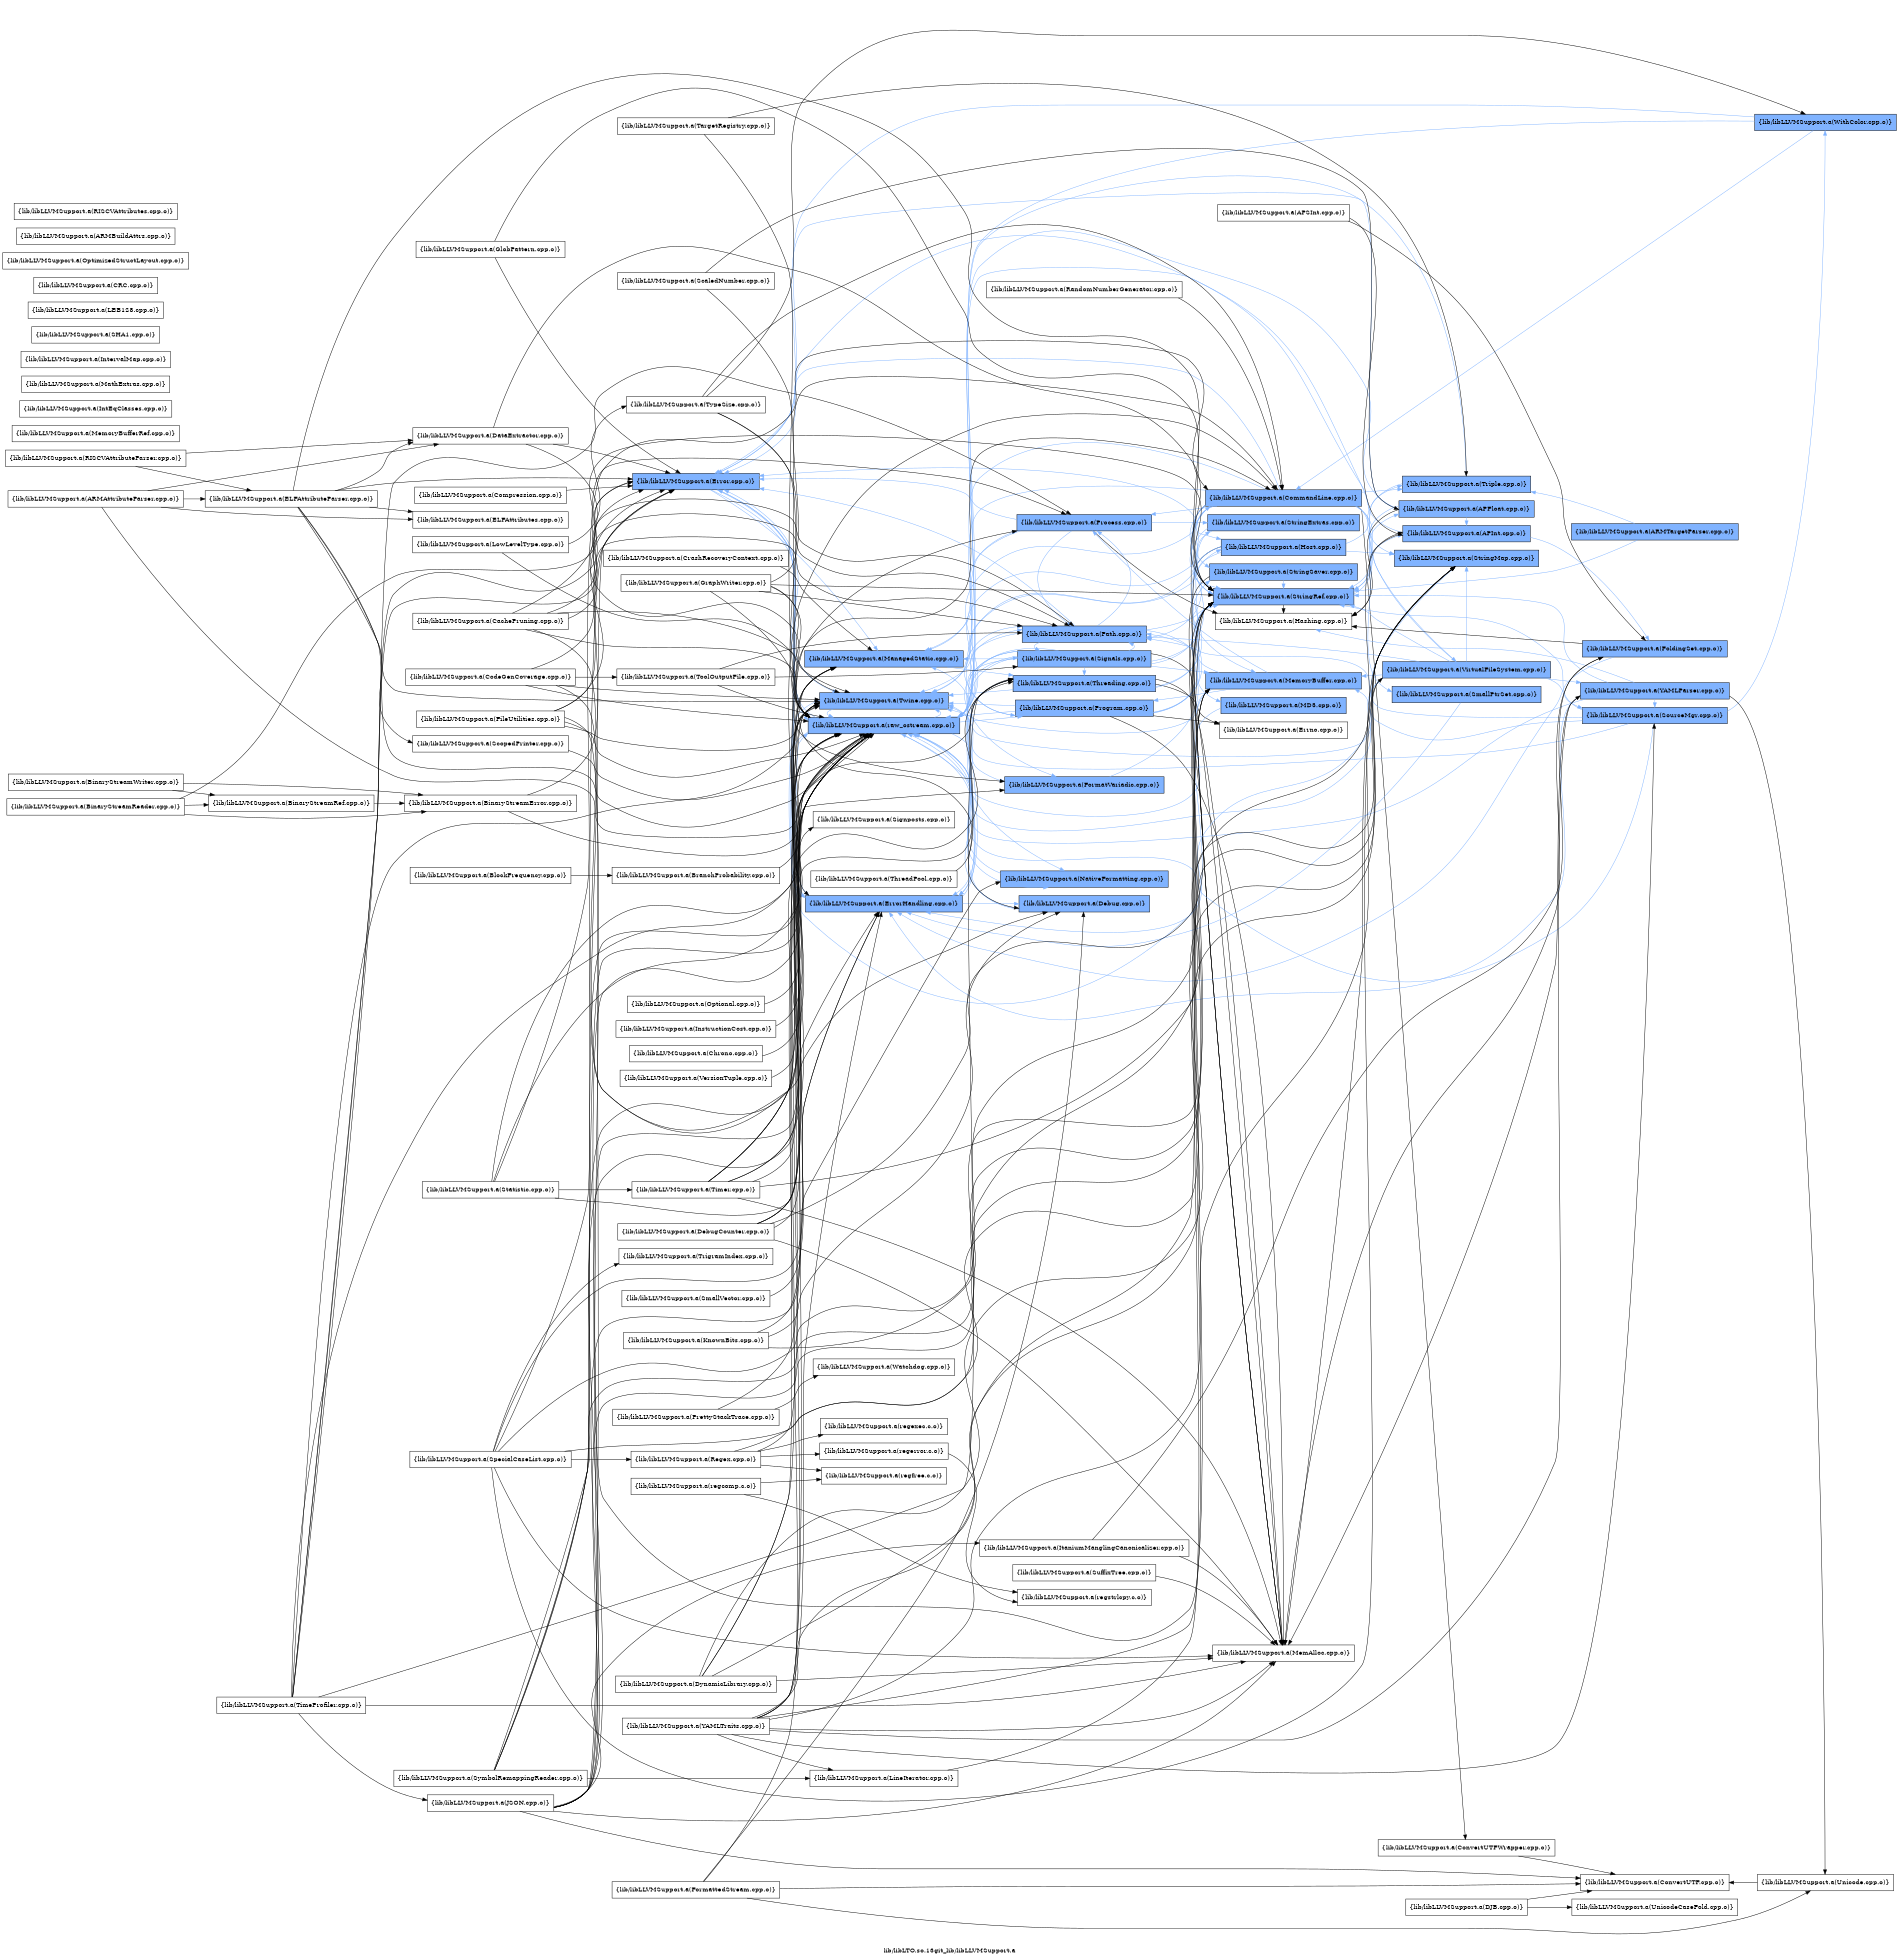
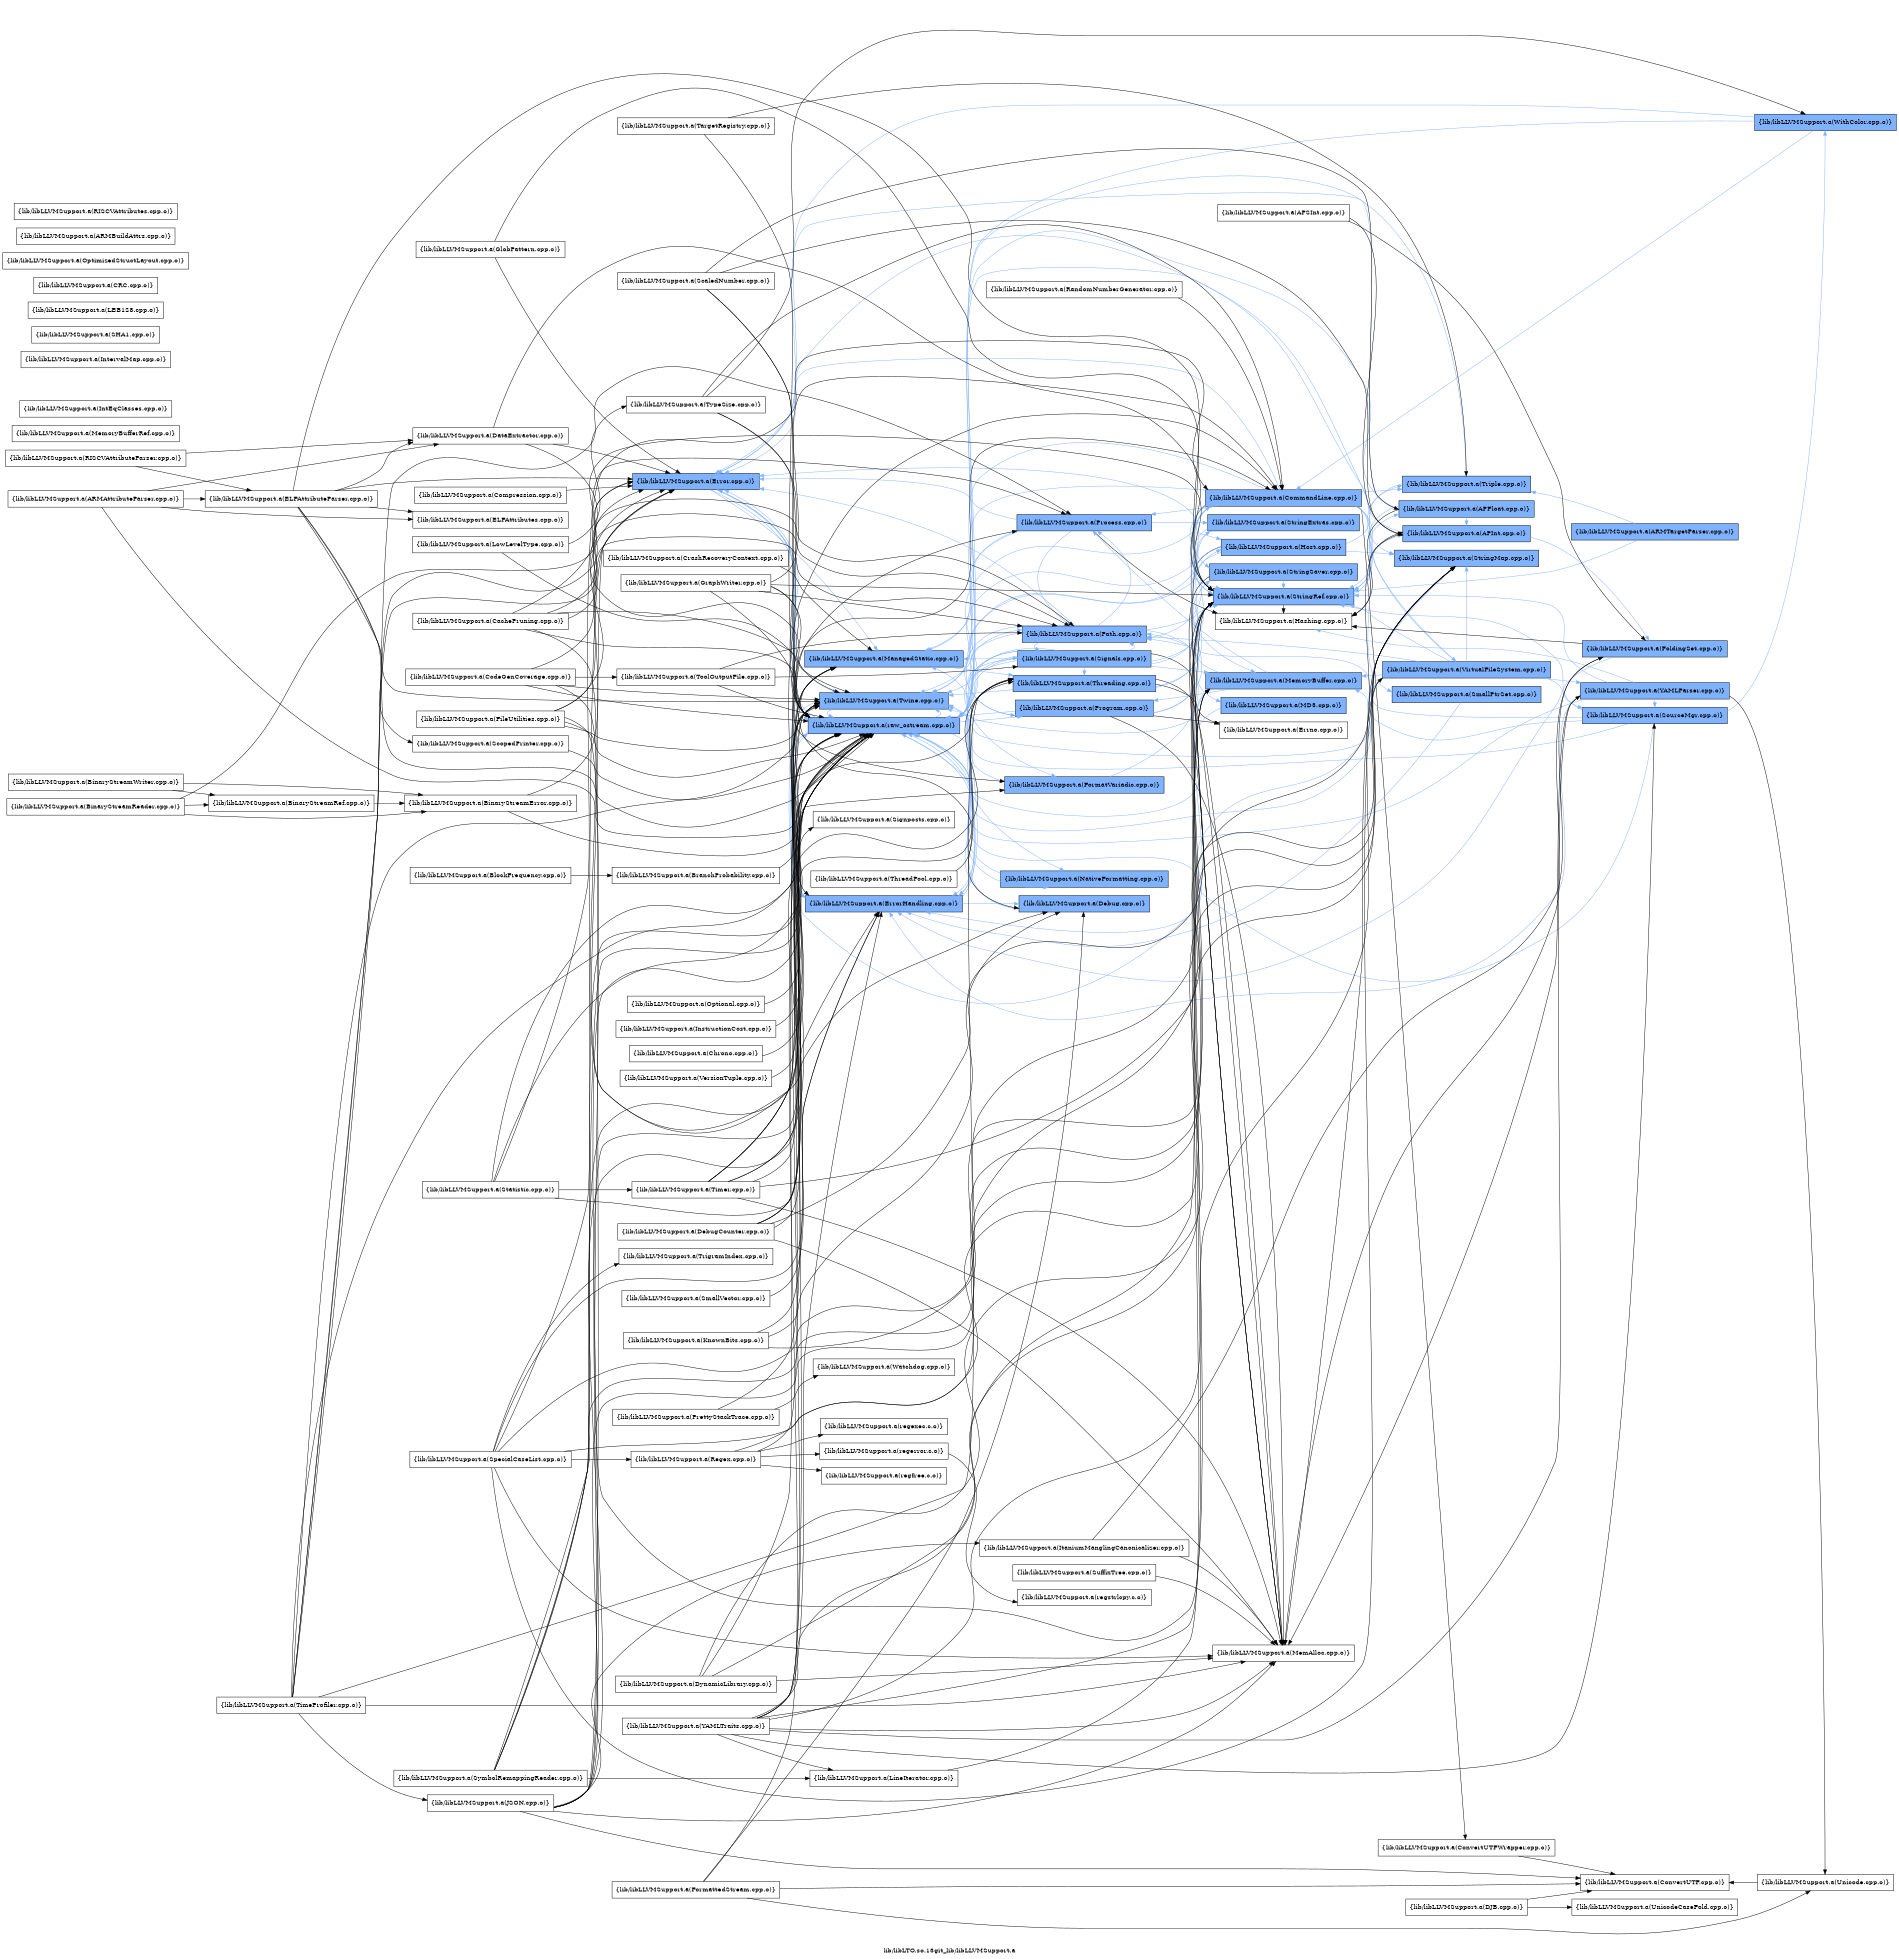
none -> (1149, 235)
(96, 384) -> none
(1200, 670) -> none
(990, 705) -> (982, 670)
(793, 1204) -> (793, 488)
(688, 1319) -> none
(696, 1486) -> none
